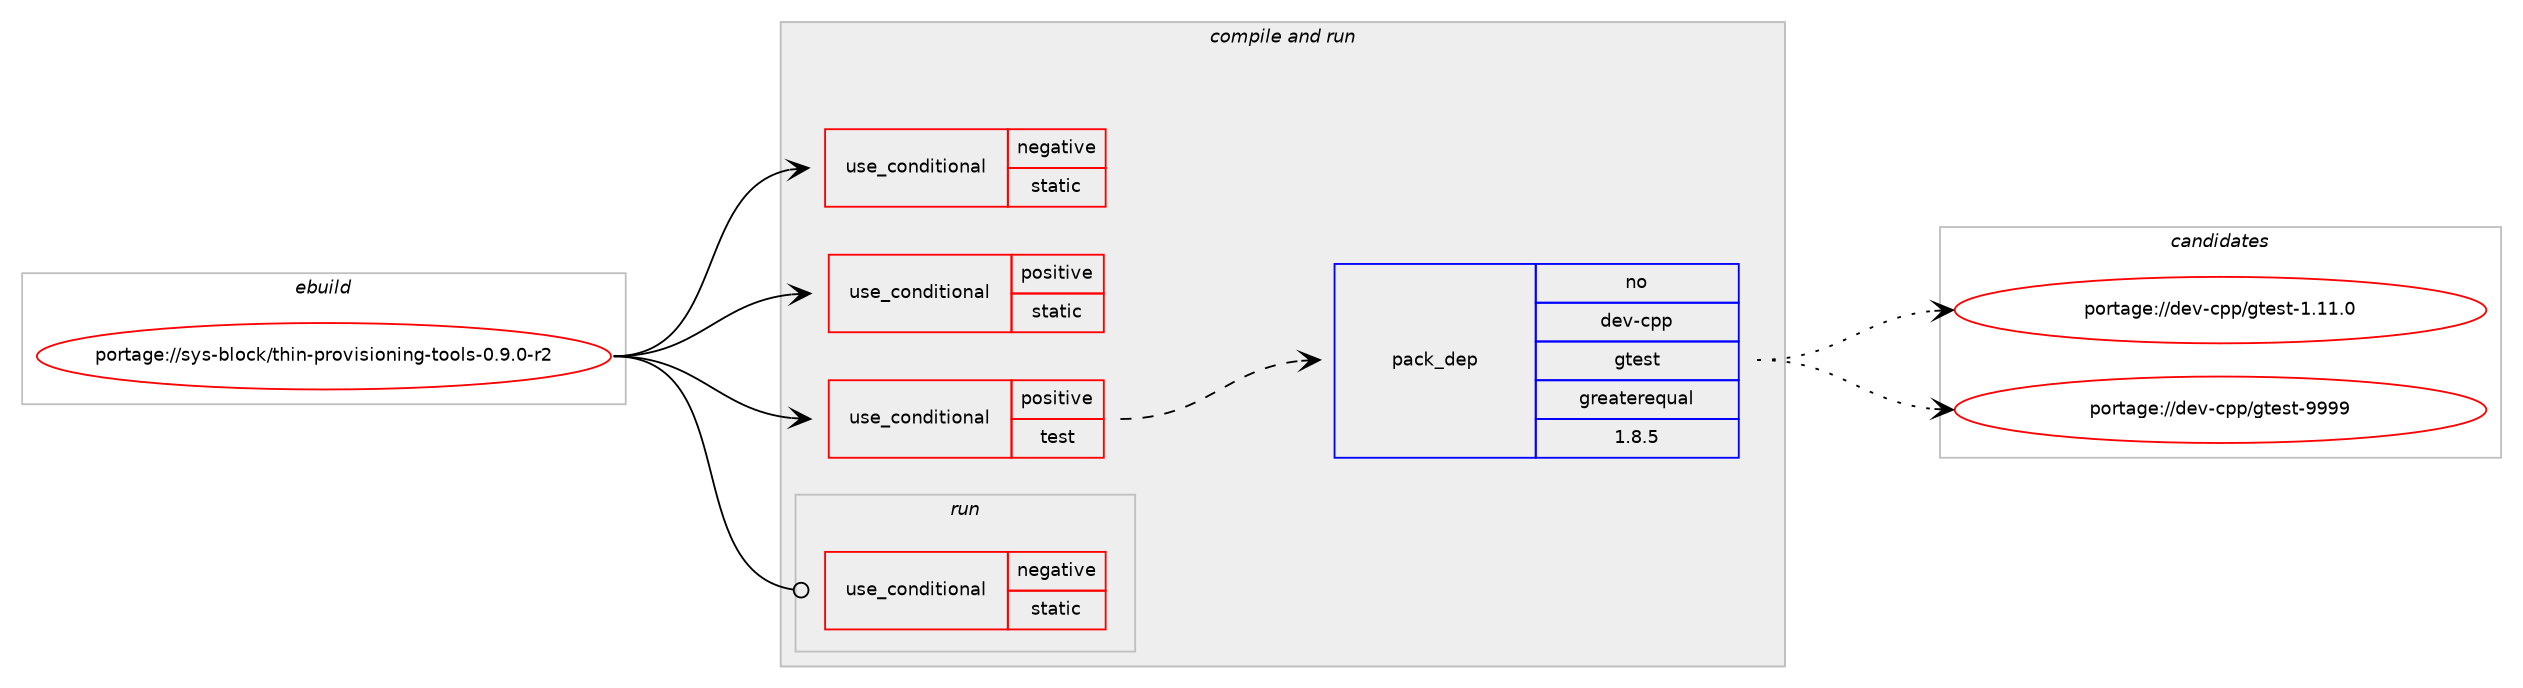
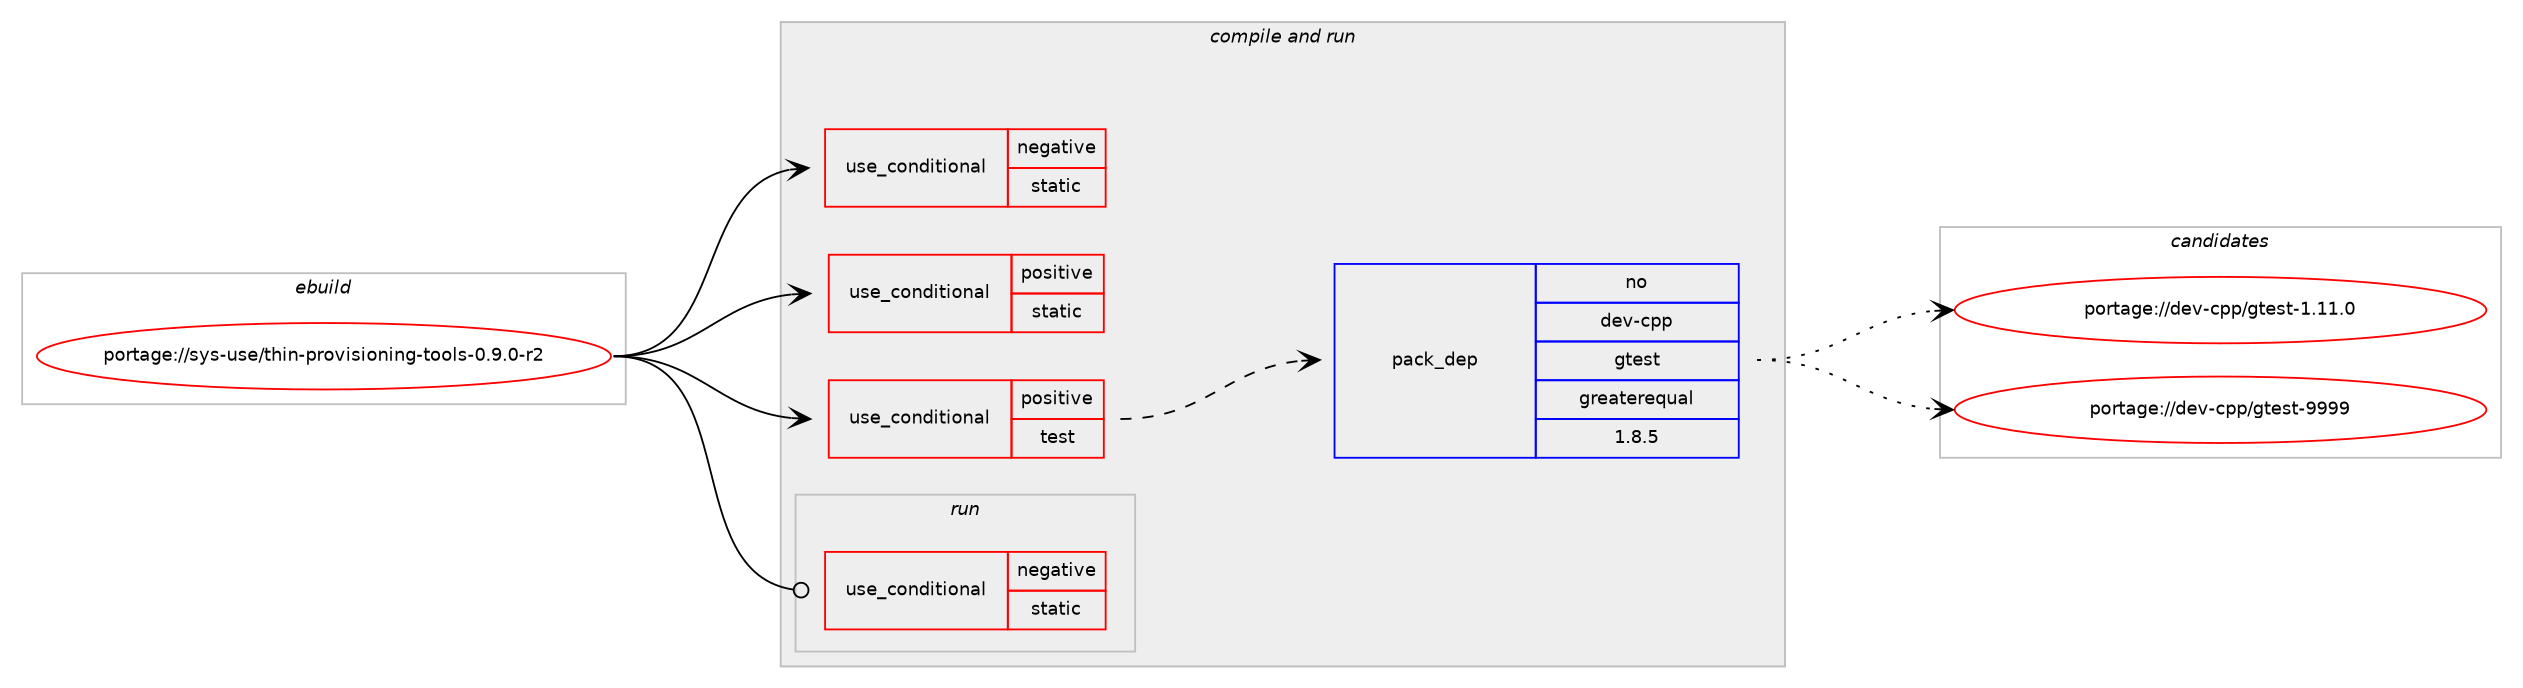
(324, 356) -> (324, 356)
